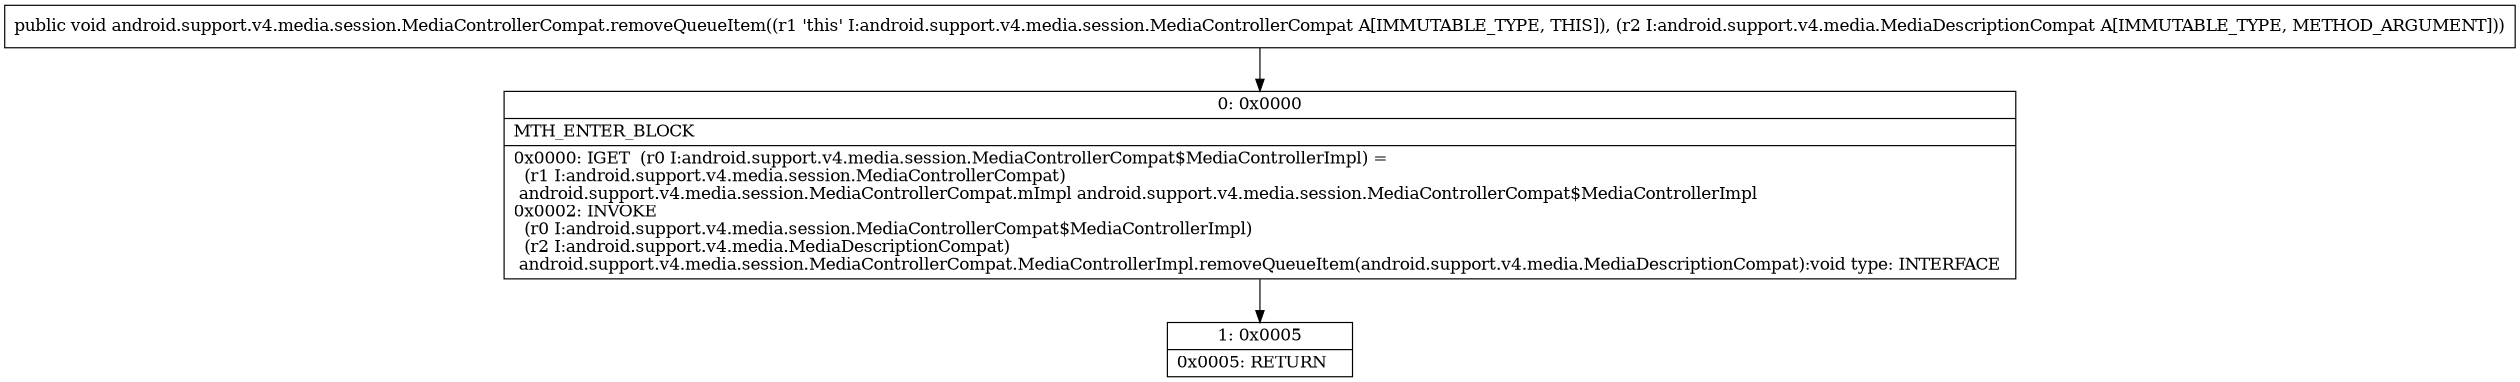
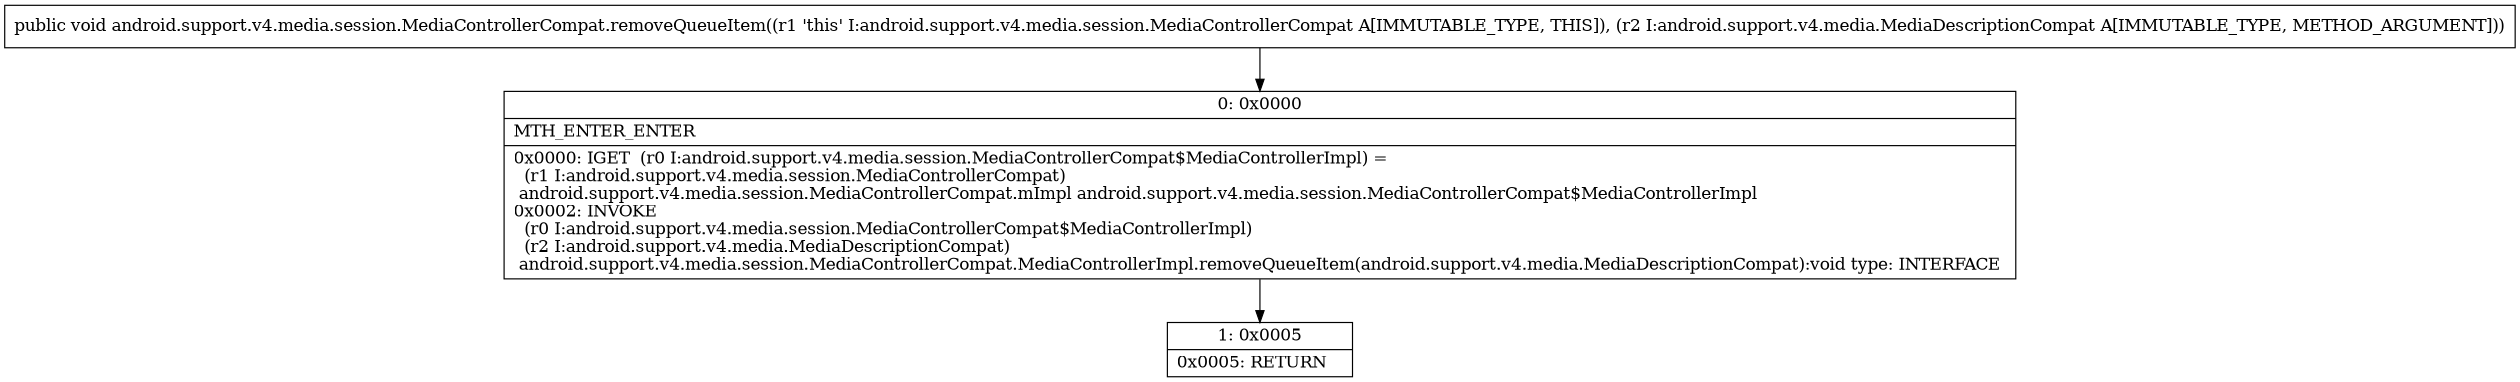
(604, 131) -> (604, 131)
